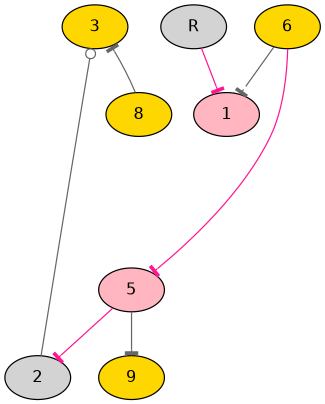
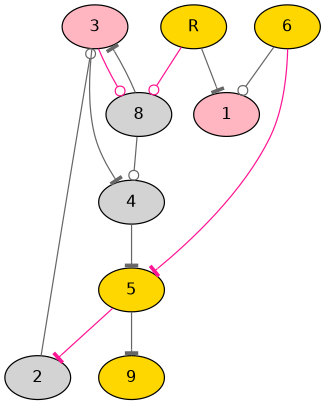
(95, 27) -> (95, 27)
(194, 27) -> (194, 27)
none -> (169, 67)
(209, 67) -> (209, 67)
(260, 67) -> (260, 67)
none -> (107, 68)
(139, 114) -> (139, 114)
none -> (132, 202)
(132, 290) -> (132, 290)
